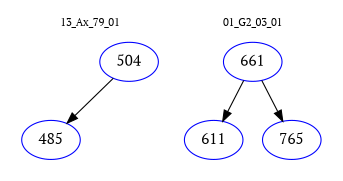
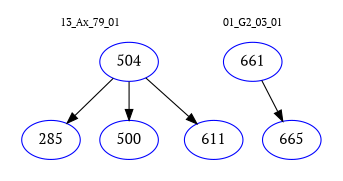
(236, 96) -> (160, 90)
(51, 140) -> (51, 140)
none -> (129, 140)
(292, 140) -> (292, 140)
